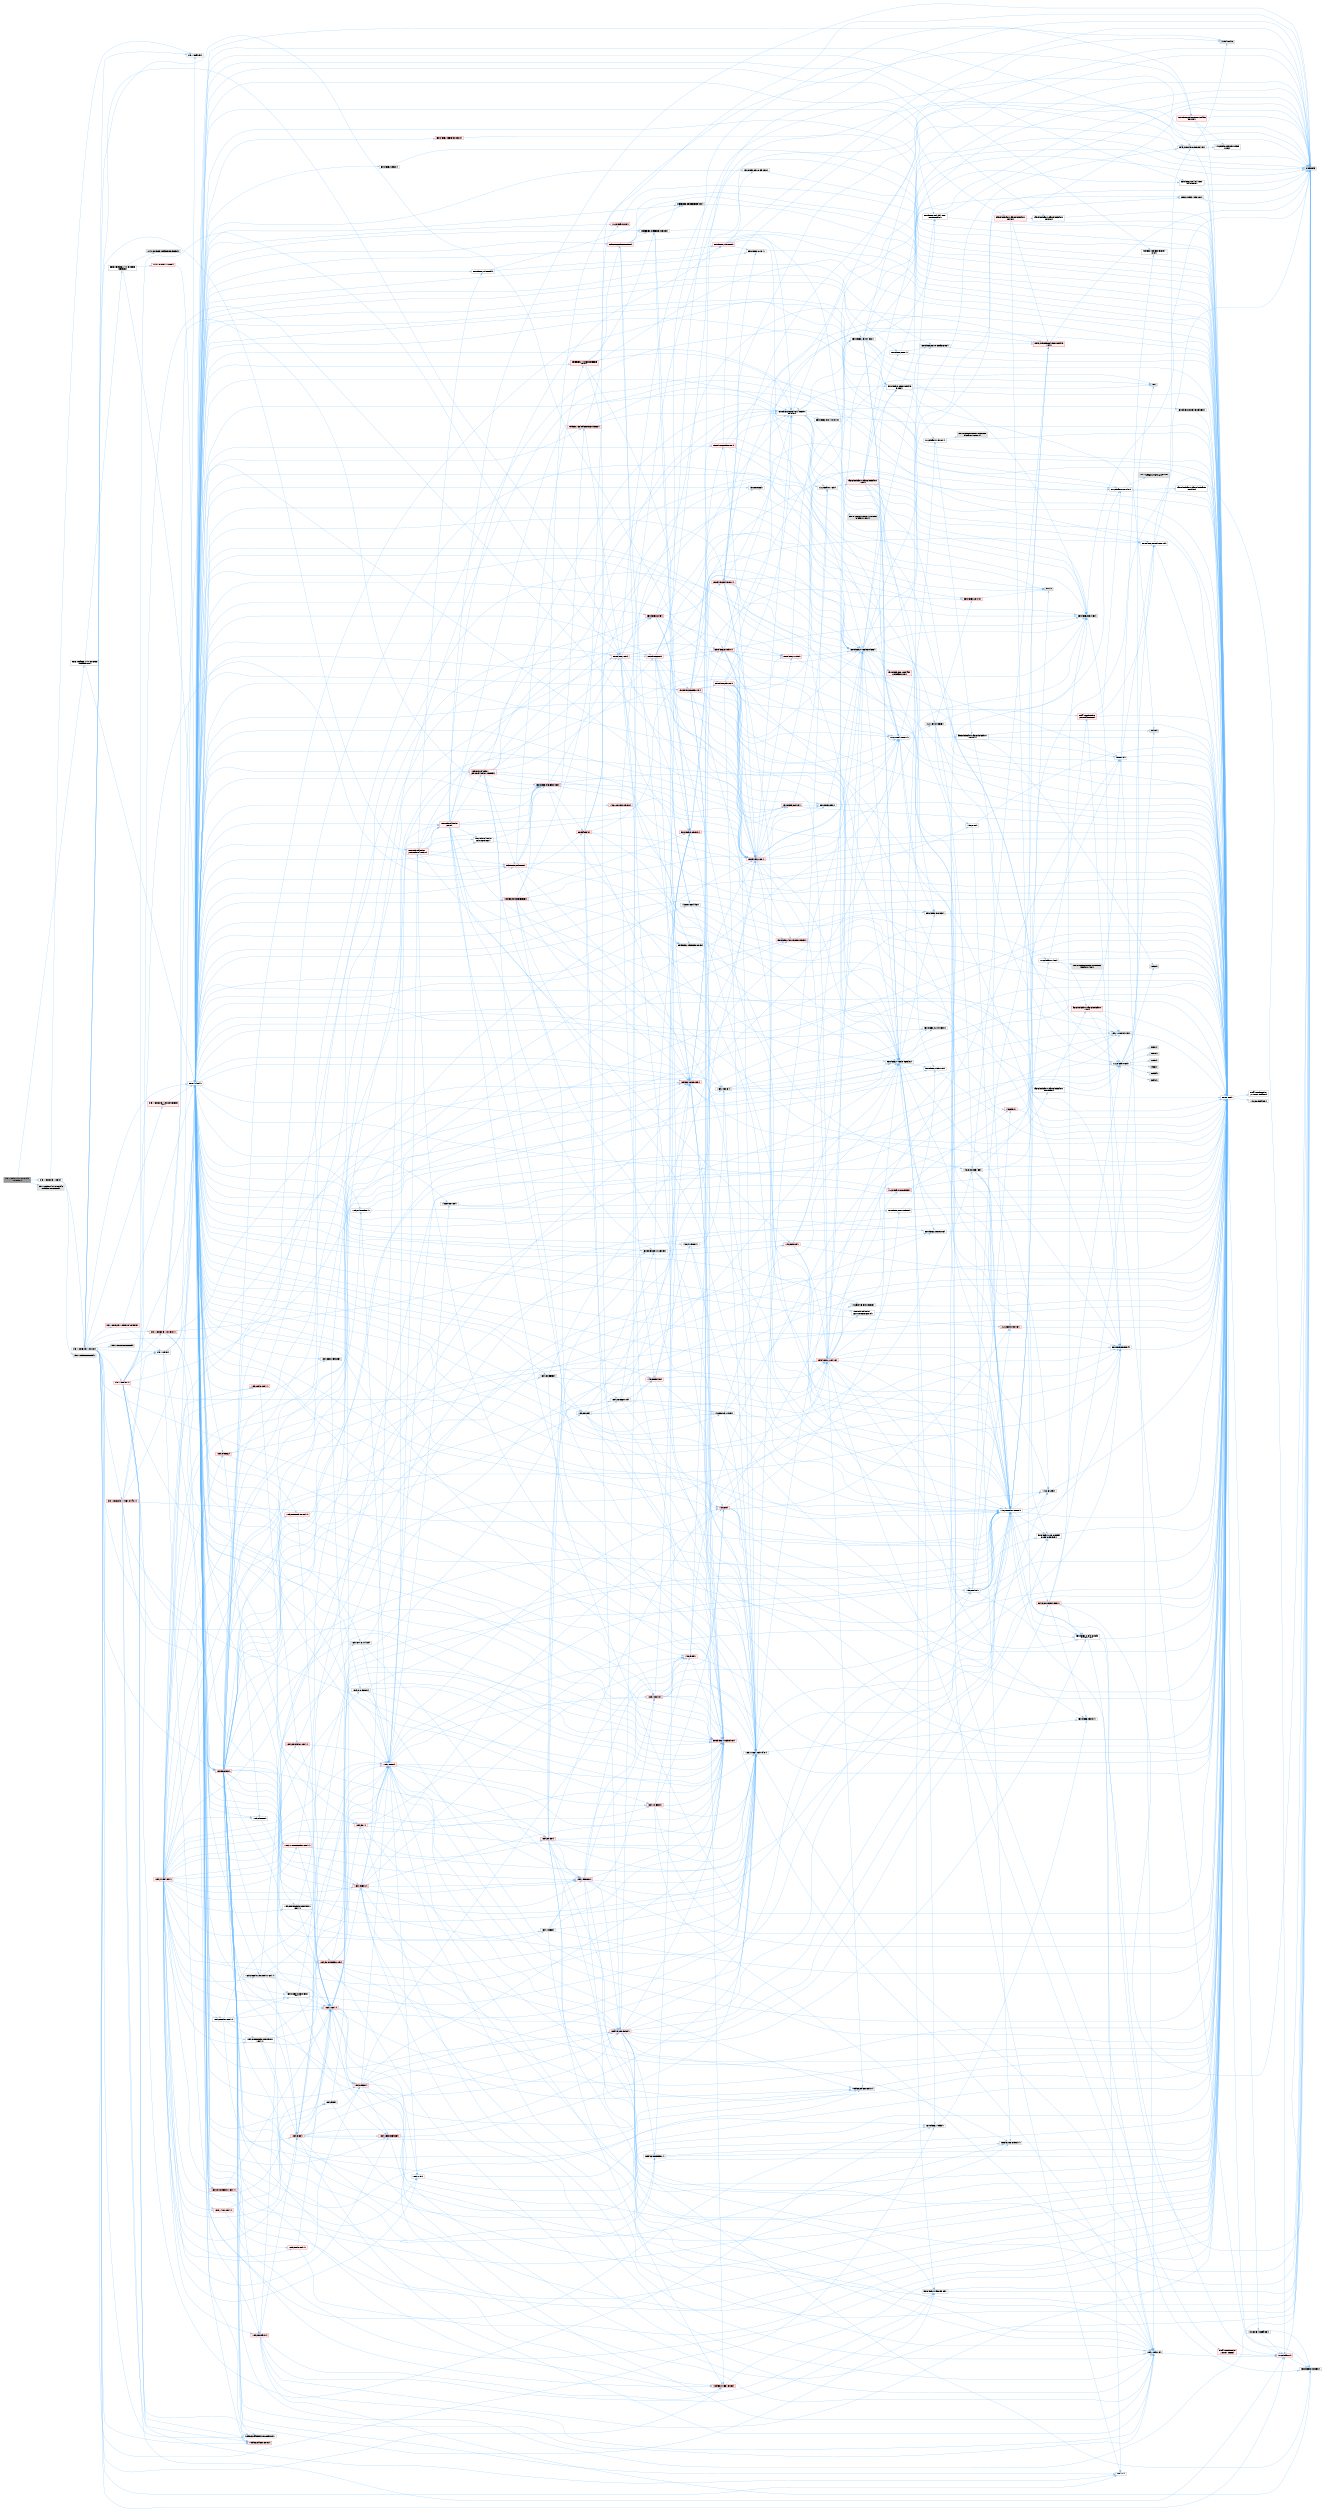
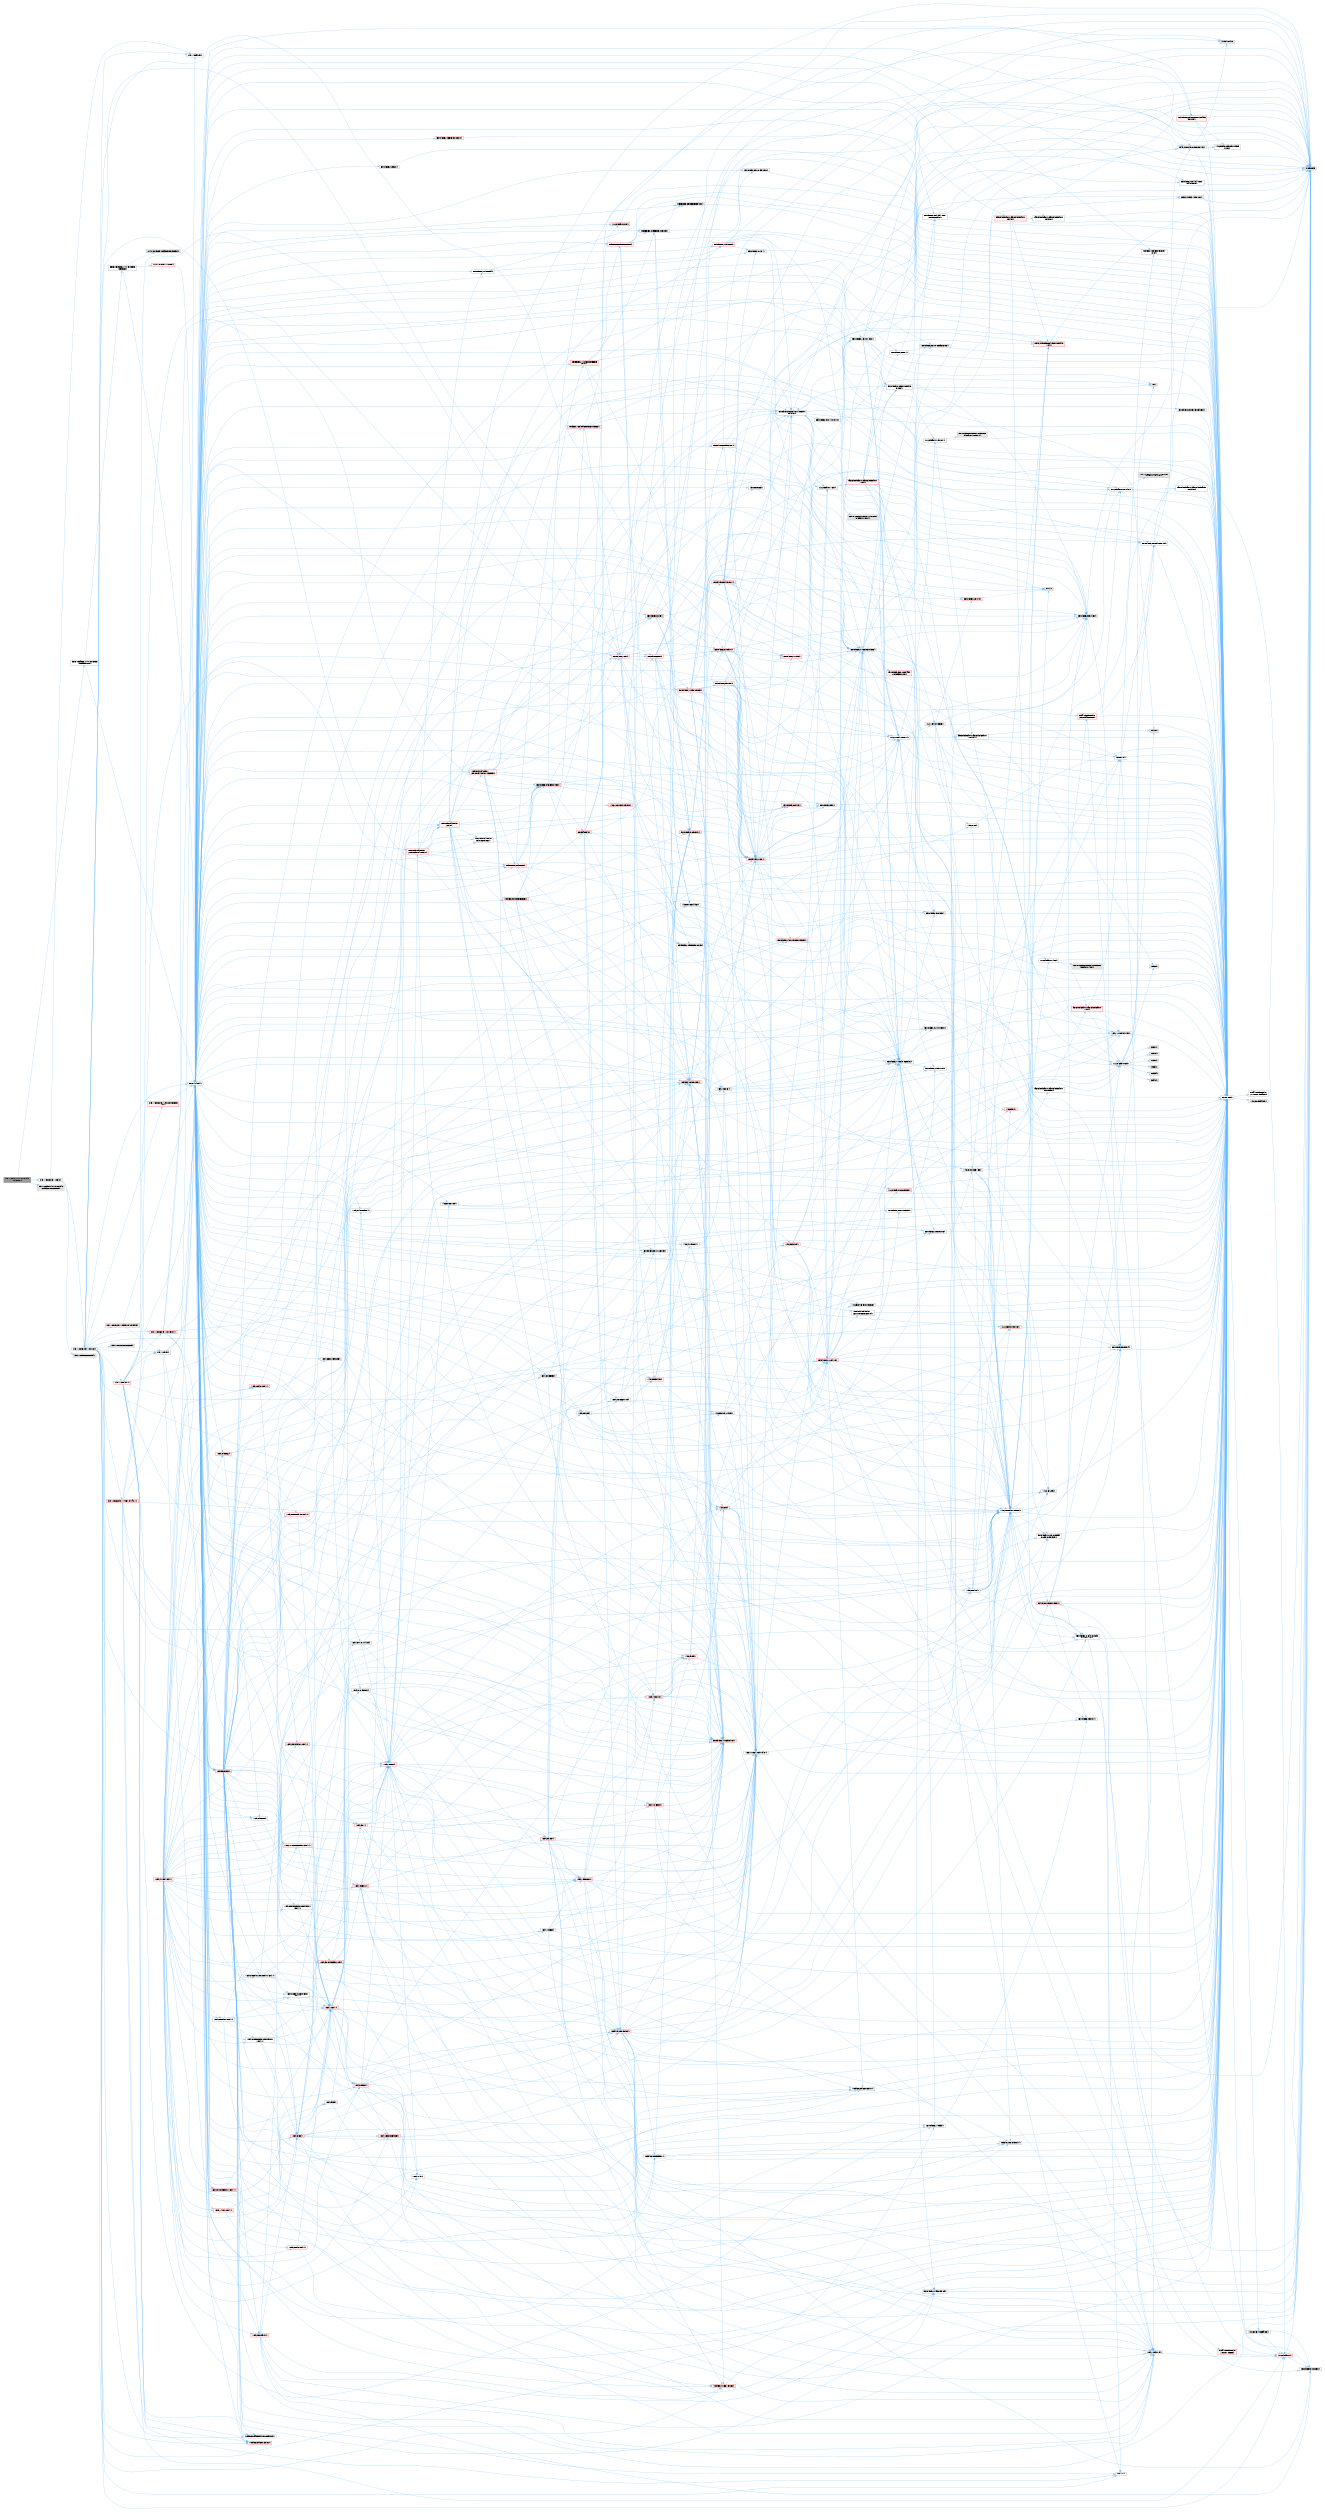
(690, 690) -> (690, 690)
